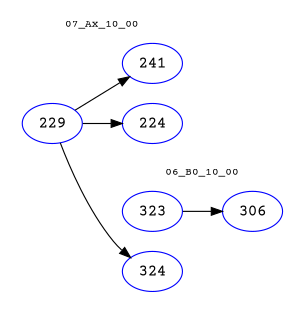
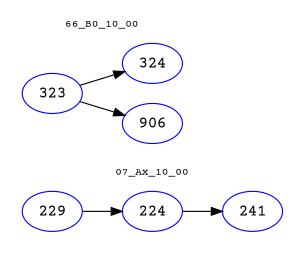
(98, 96) -> (197, 211)
(202, 172) -> (102, 24)
(86, 199) -> (97, 80)
(253, 211) -> (152, 123)
